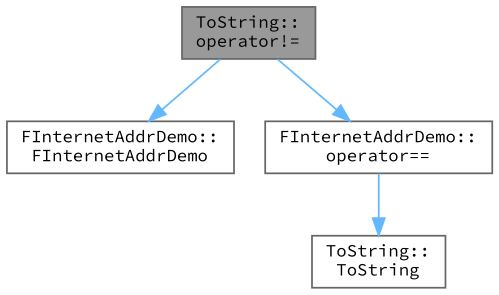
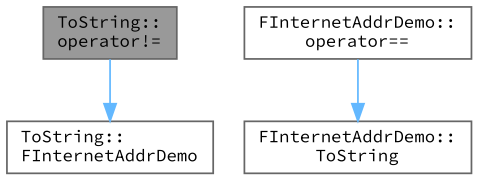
(307, 84) -> none
(120, 147) -> (110, 147)
(379, 262) -> (358, 147)
